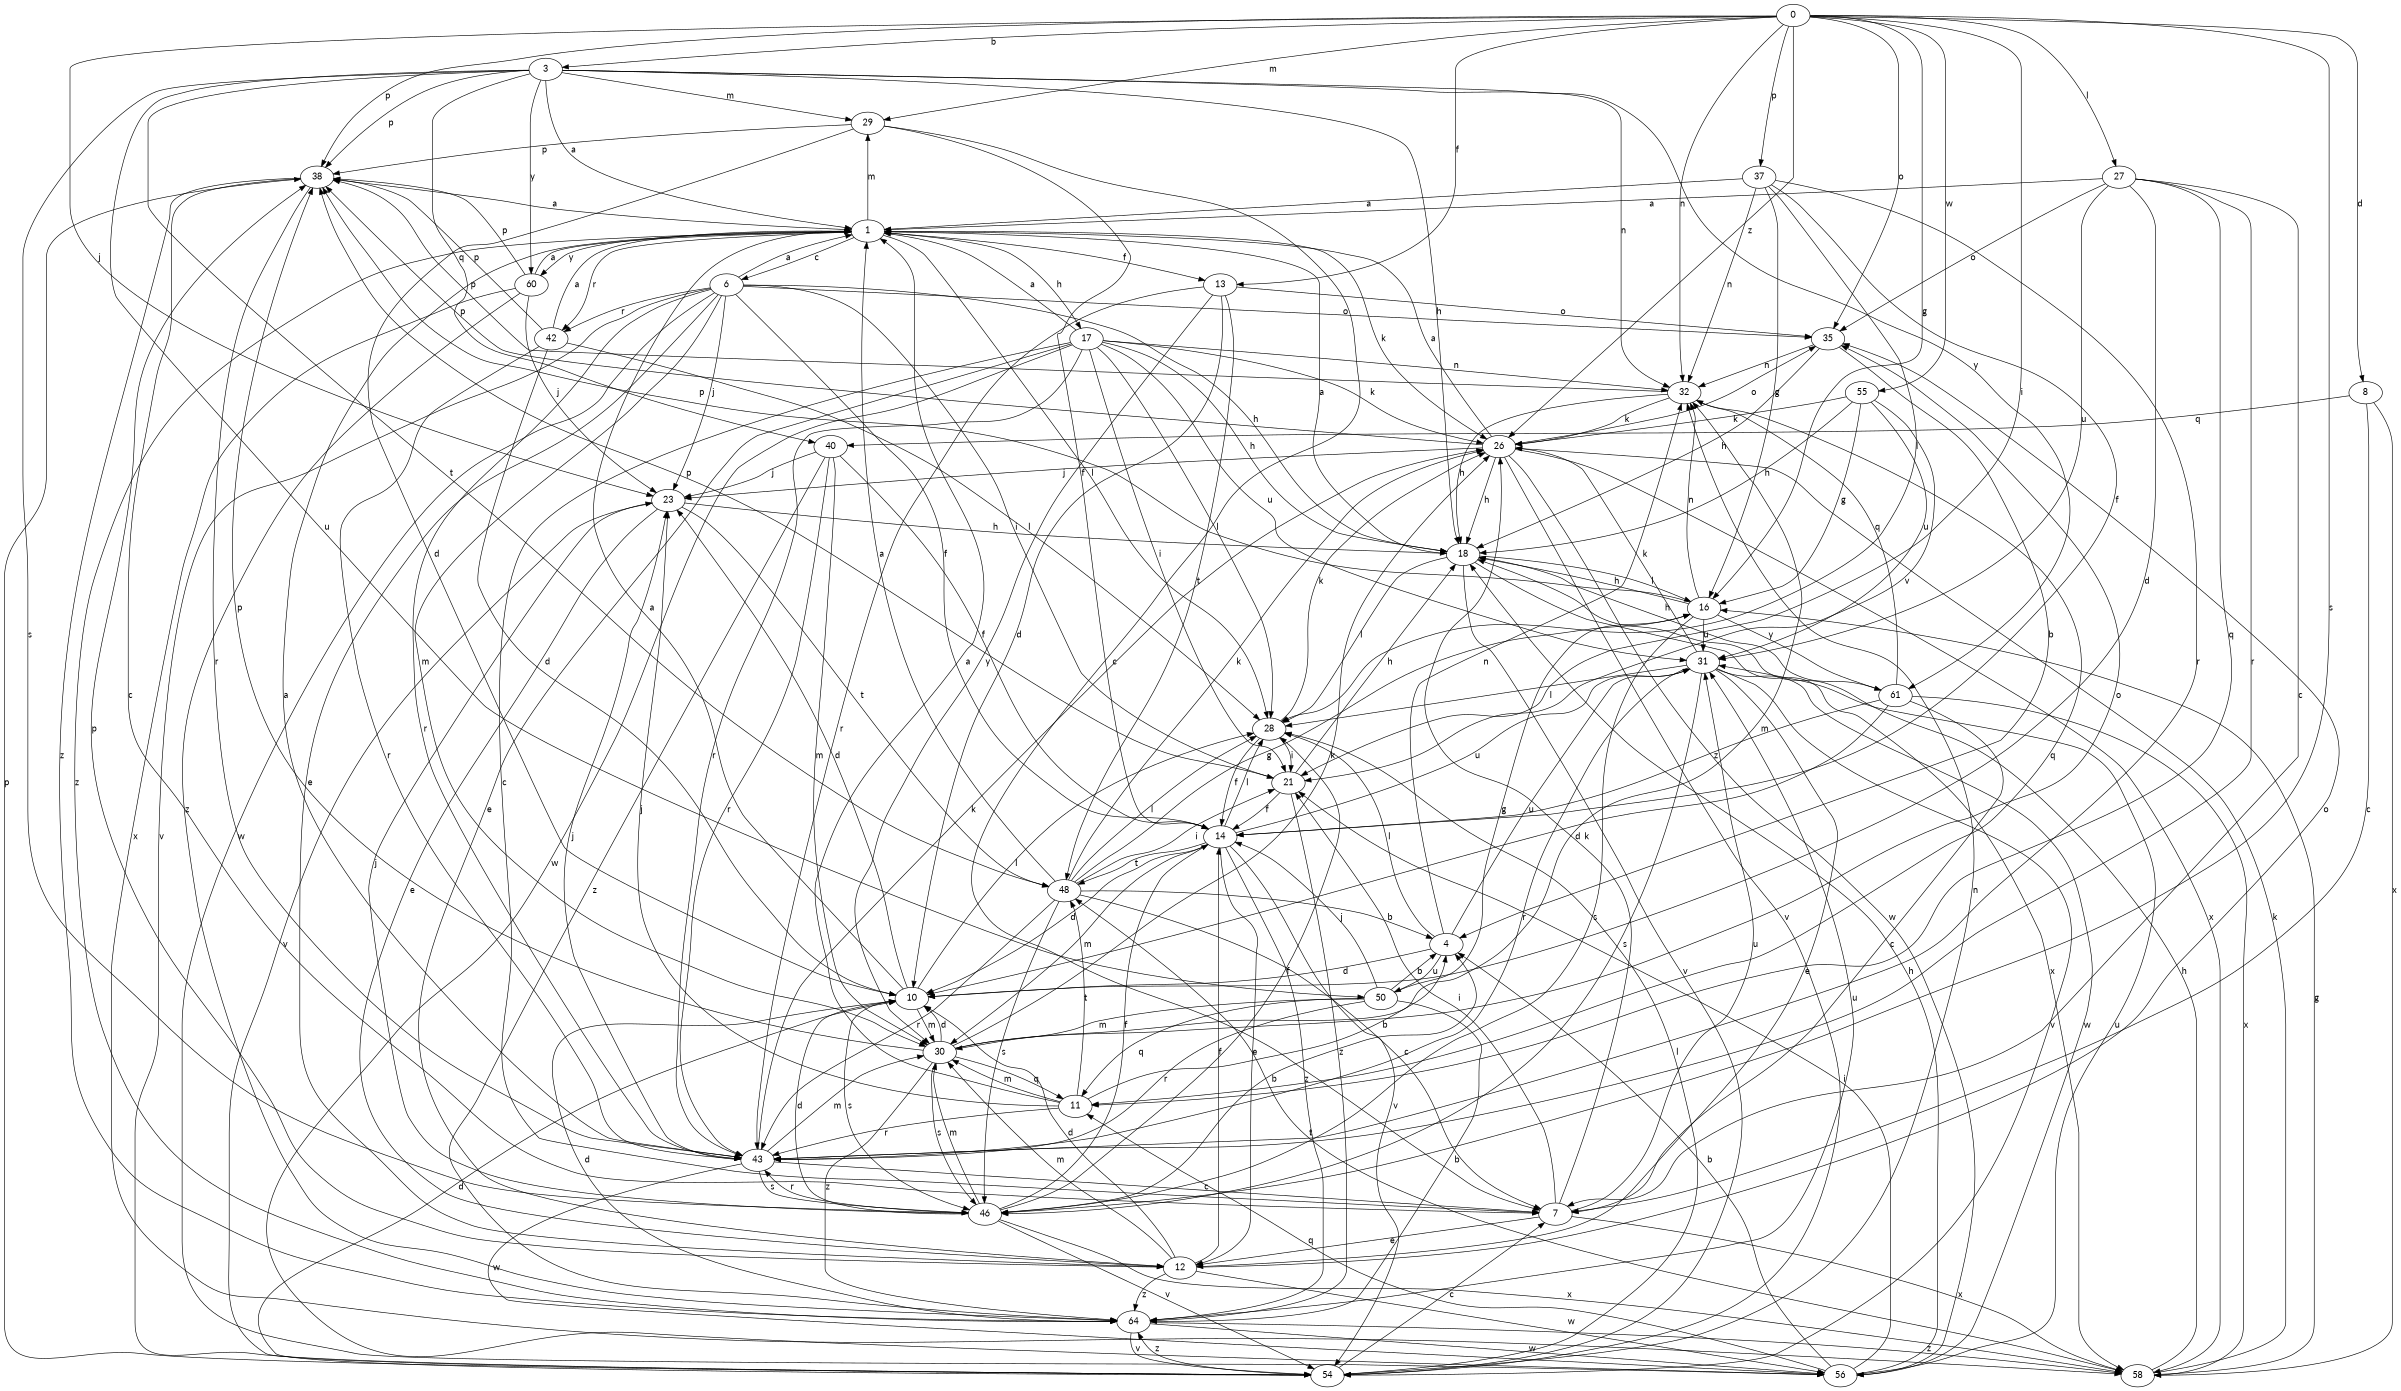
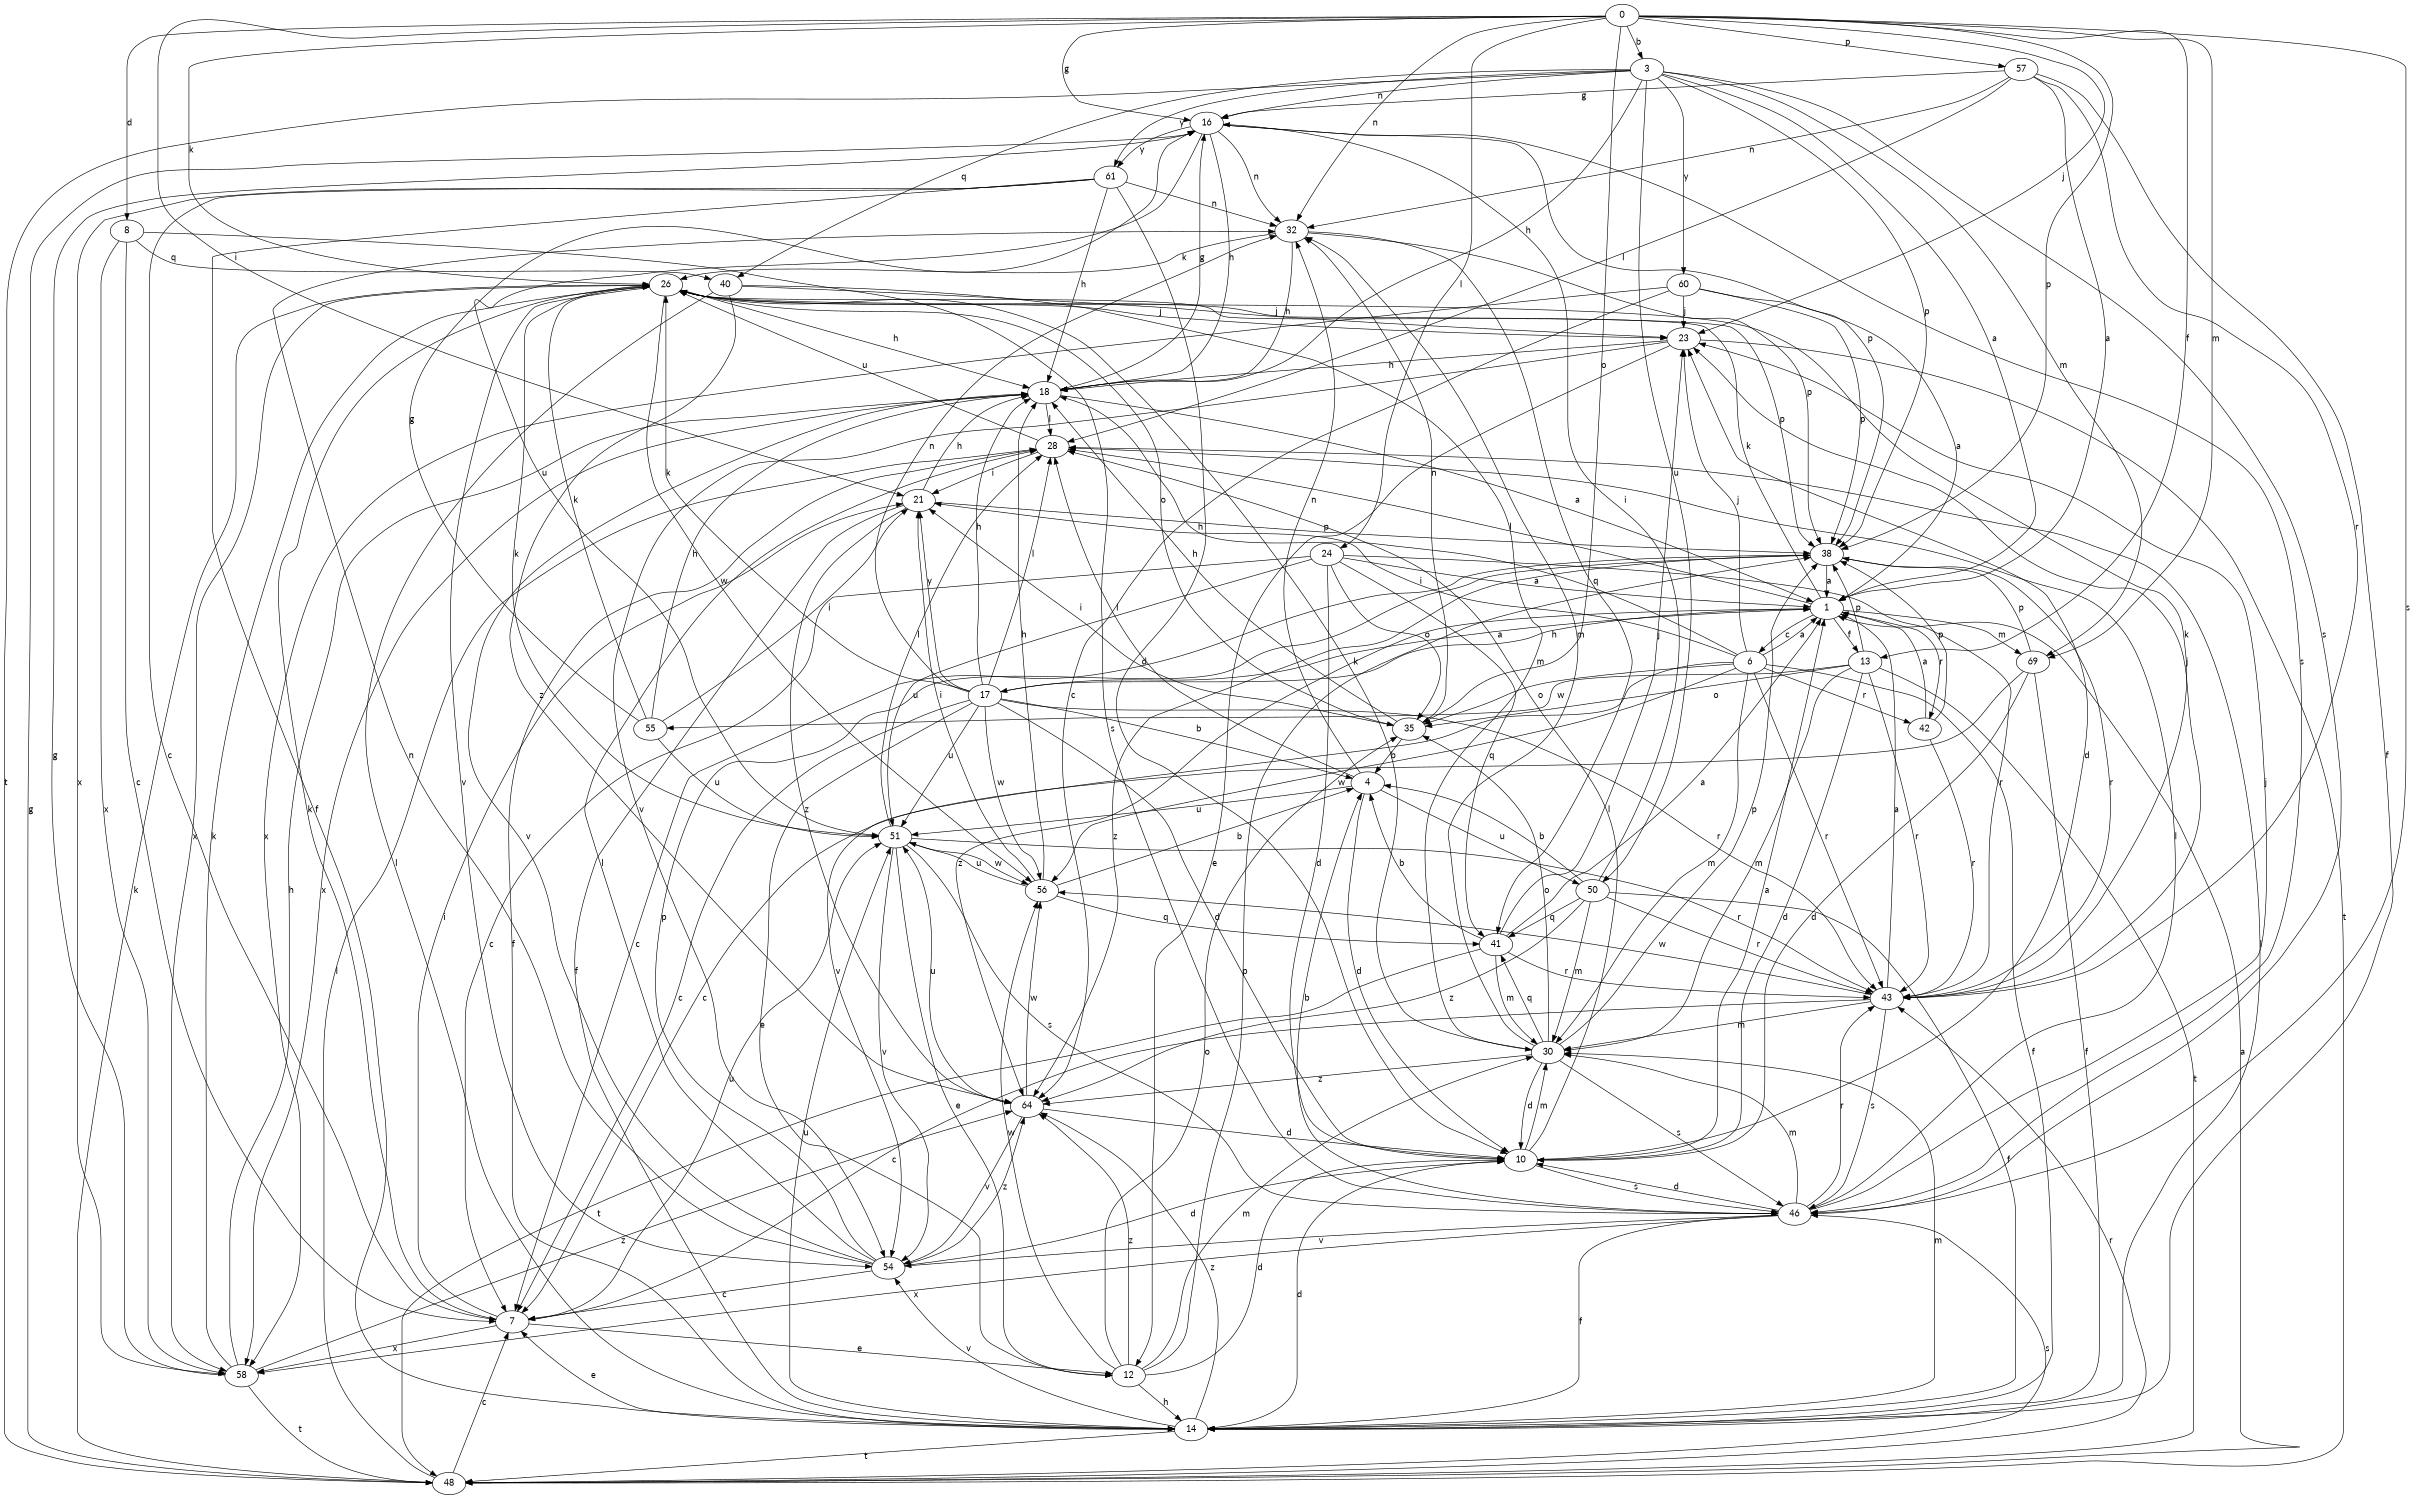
(1239, 84) -> (1428, 87)
(868, 123) -> (2033, 662)
(1946, 167) -> (1269, 717)
(1759, 177) -> (2021, 69)
(2119, 177) -> (1327, 554)
(1750, 231) -> (191, 150)
(694, 235) -> none
(1345, 254) -> none
(925, 461) -> none
(1878, 527) -> (1214, 204)
none -> (1104, 552)
(1160, 554) -> (930, 581)
(1321, 581) -> (865, 366)
(1653, 581) -> (1202, 258)
(1907, 581) -> (829, 608)
none -> (1852, 605)
(984, 635) -> (396, 864)
(988, 662) -> (1759, 864)
(1703, 662) -> (895, 837)
(596, 707) -> (1236, 961)
(1716, 756) -> (317, 810)
(725, 809) -> none
(187, 810) -> (1073, 696)
(1504, 810) -> (1625, 501)
(1174, 840) -> (1121, 652)
(1256, 898) -> (1174, 734)
(1342, 918) -> (2009, 1160)
(1288, 972) -> (2176, 837)
(1220, 1052) -> (1166, 1403)
(302, 1056) -> none
(1734, 1071) -> (469, 734)
(1252, 1074) -> (839, 1423)
(1075, 1106) -> (1496, 945)
(1457, 1160) -> (1452, 999)
(1633, 1335) -> (610, 1241)
